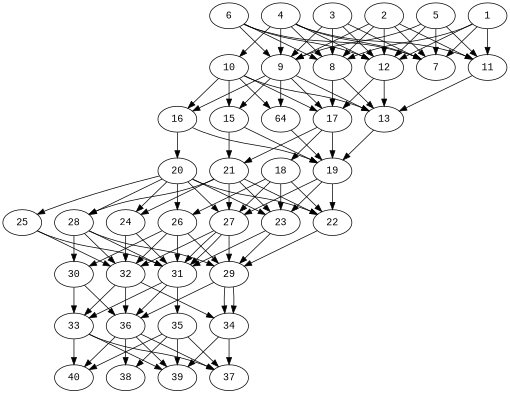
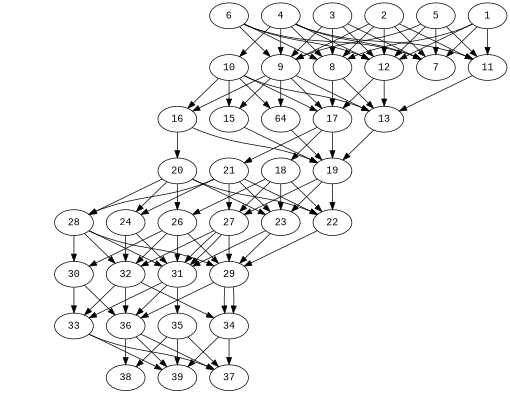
(229, 145) -> none
(201, 194) -> none
(22, 223) -> none
(74, 378) -> none
